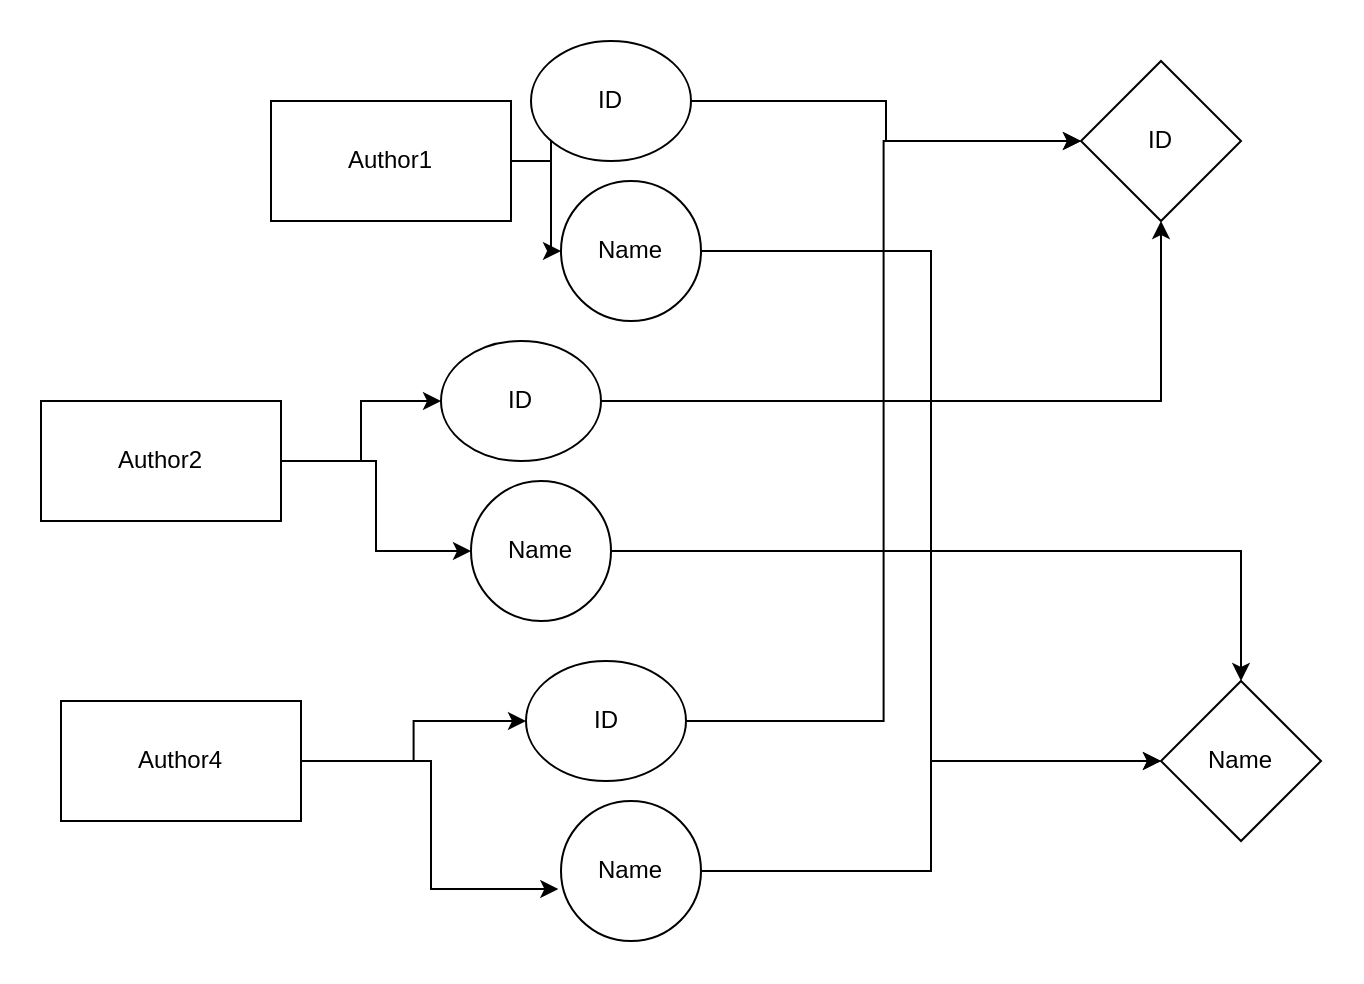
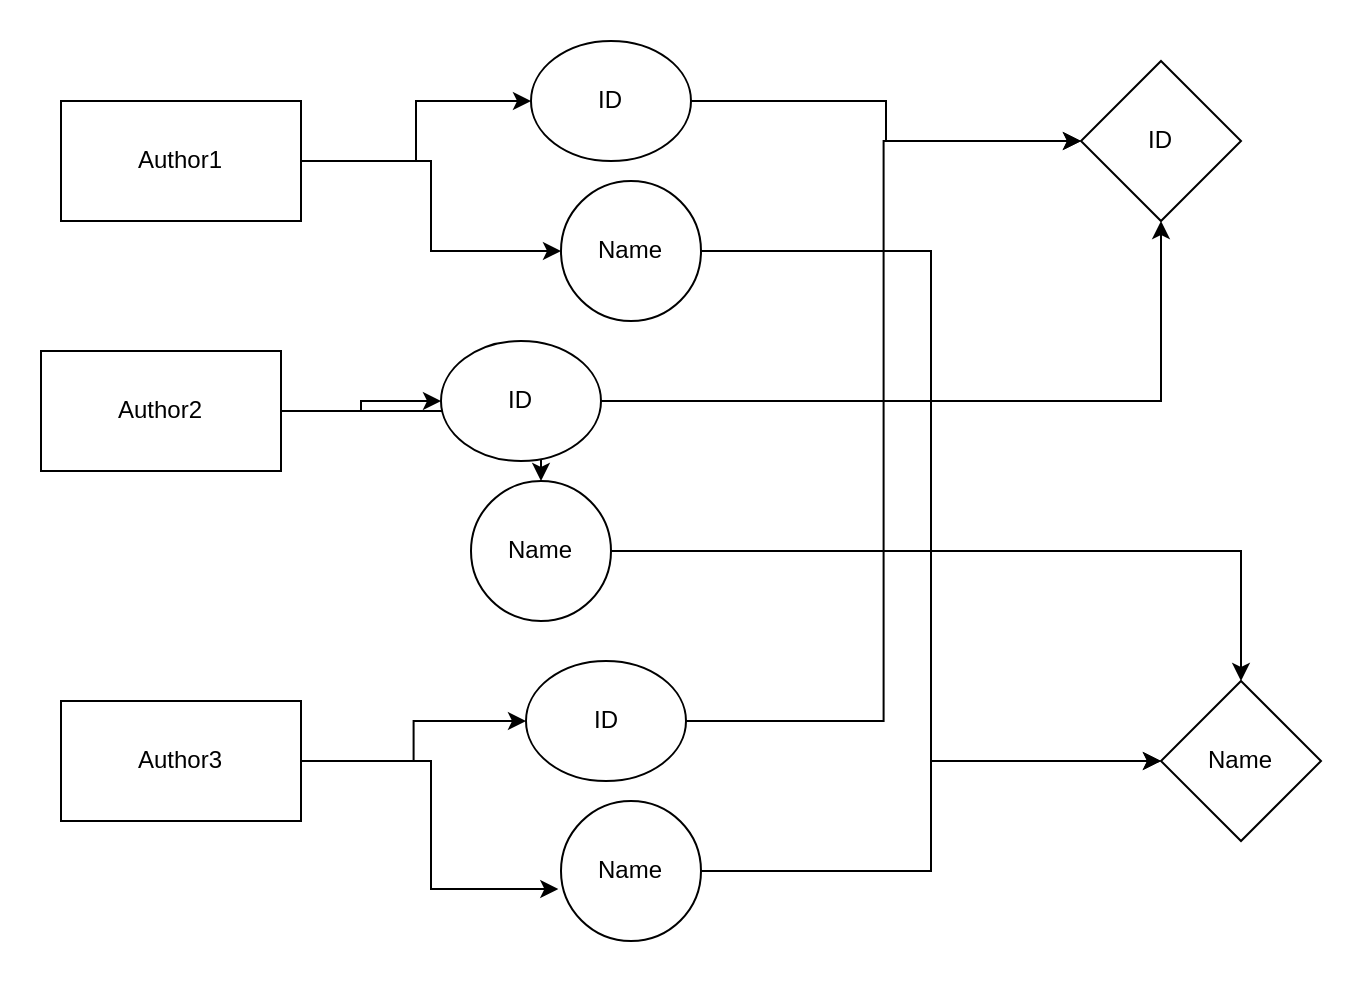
(391, 161) -> (181, 161)
(161, 461) -> (161, 411)
(181, 761) -> (181, 761)
